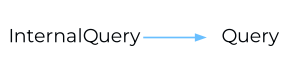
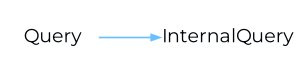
(169, 37) -> (125, 37)
